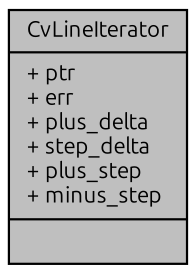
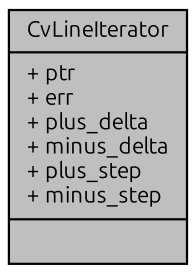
(89, 147) -> (98, 147)
